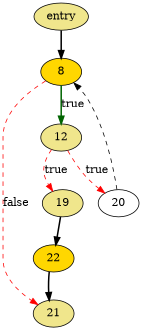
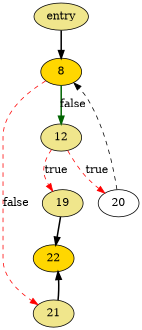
(73, 105) -> (73, 105)
(49, 282) -> (59, 290)
